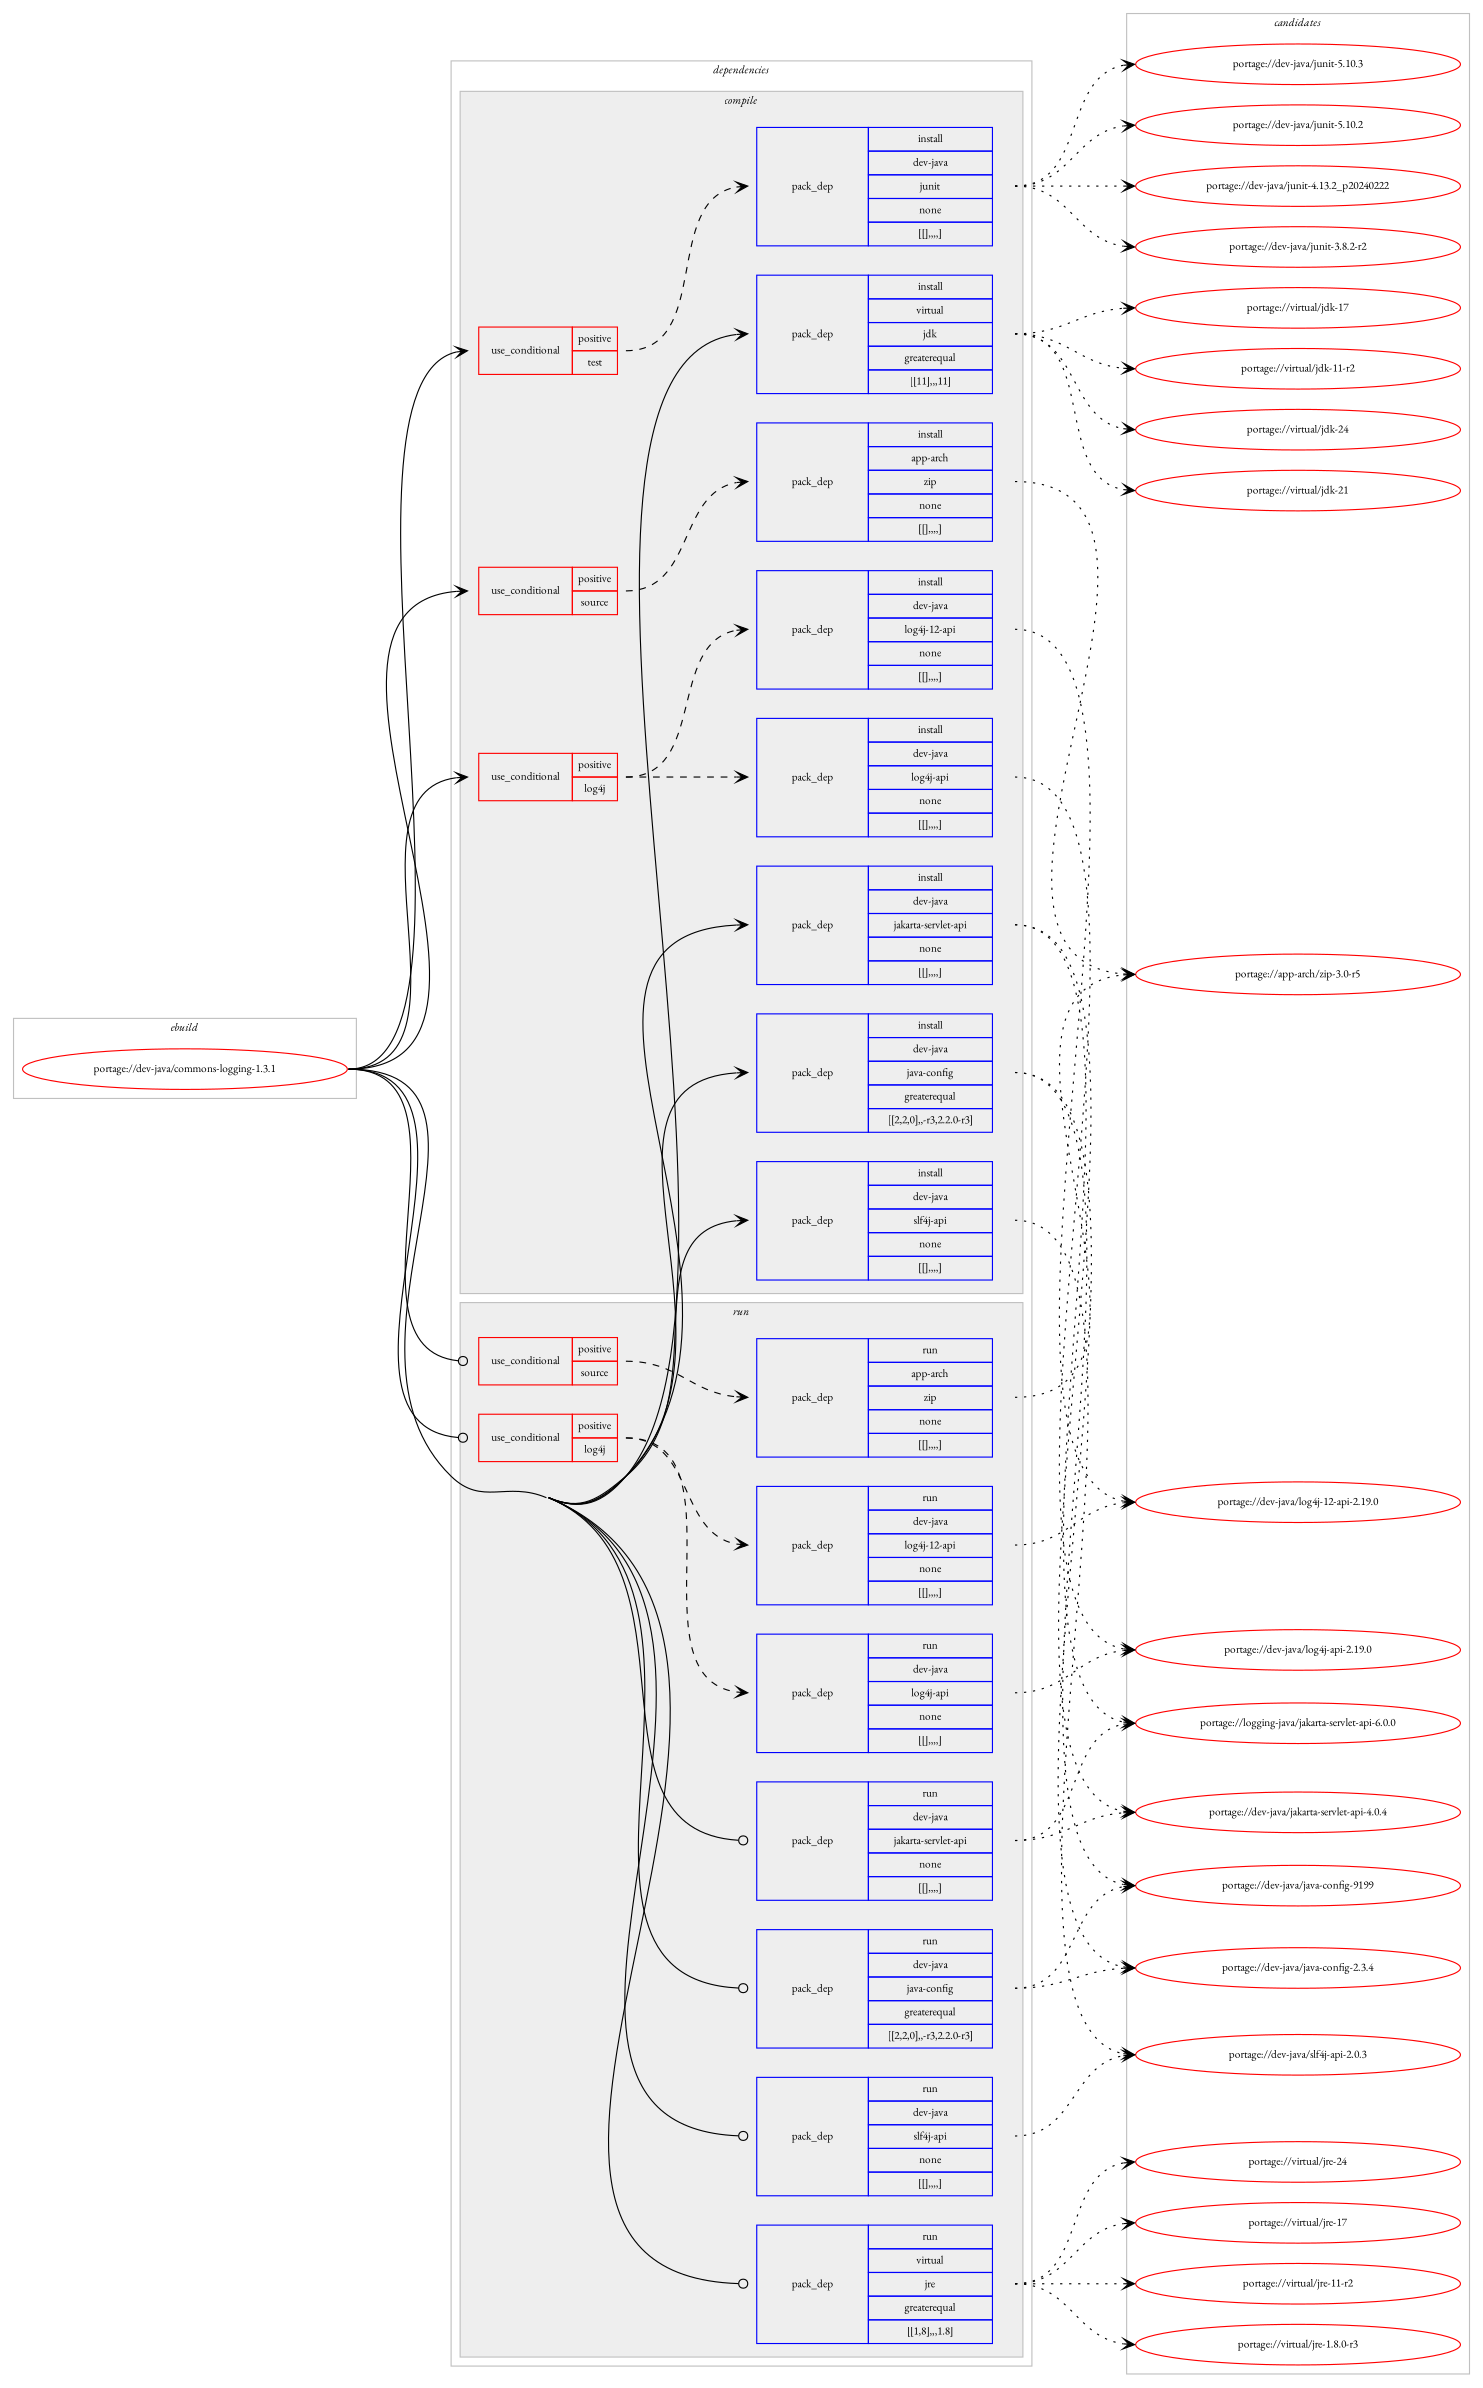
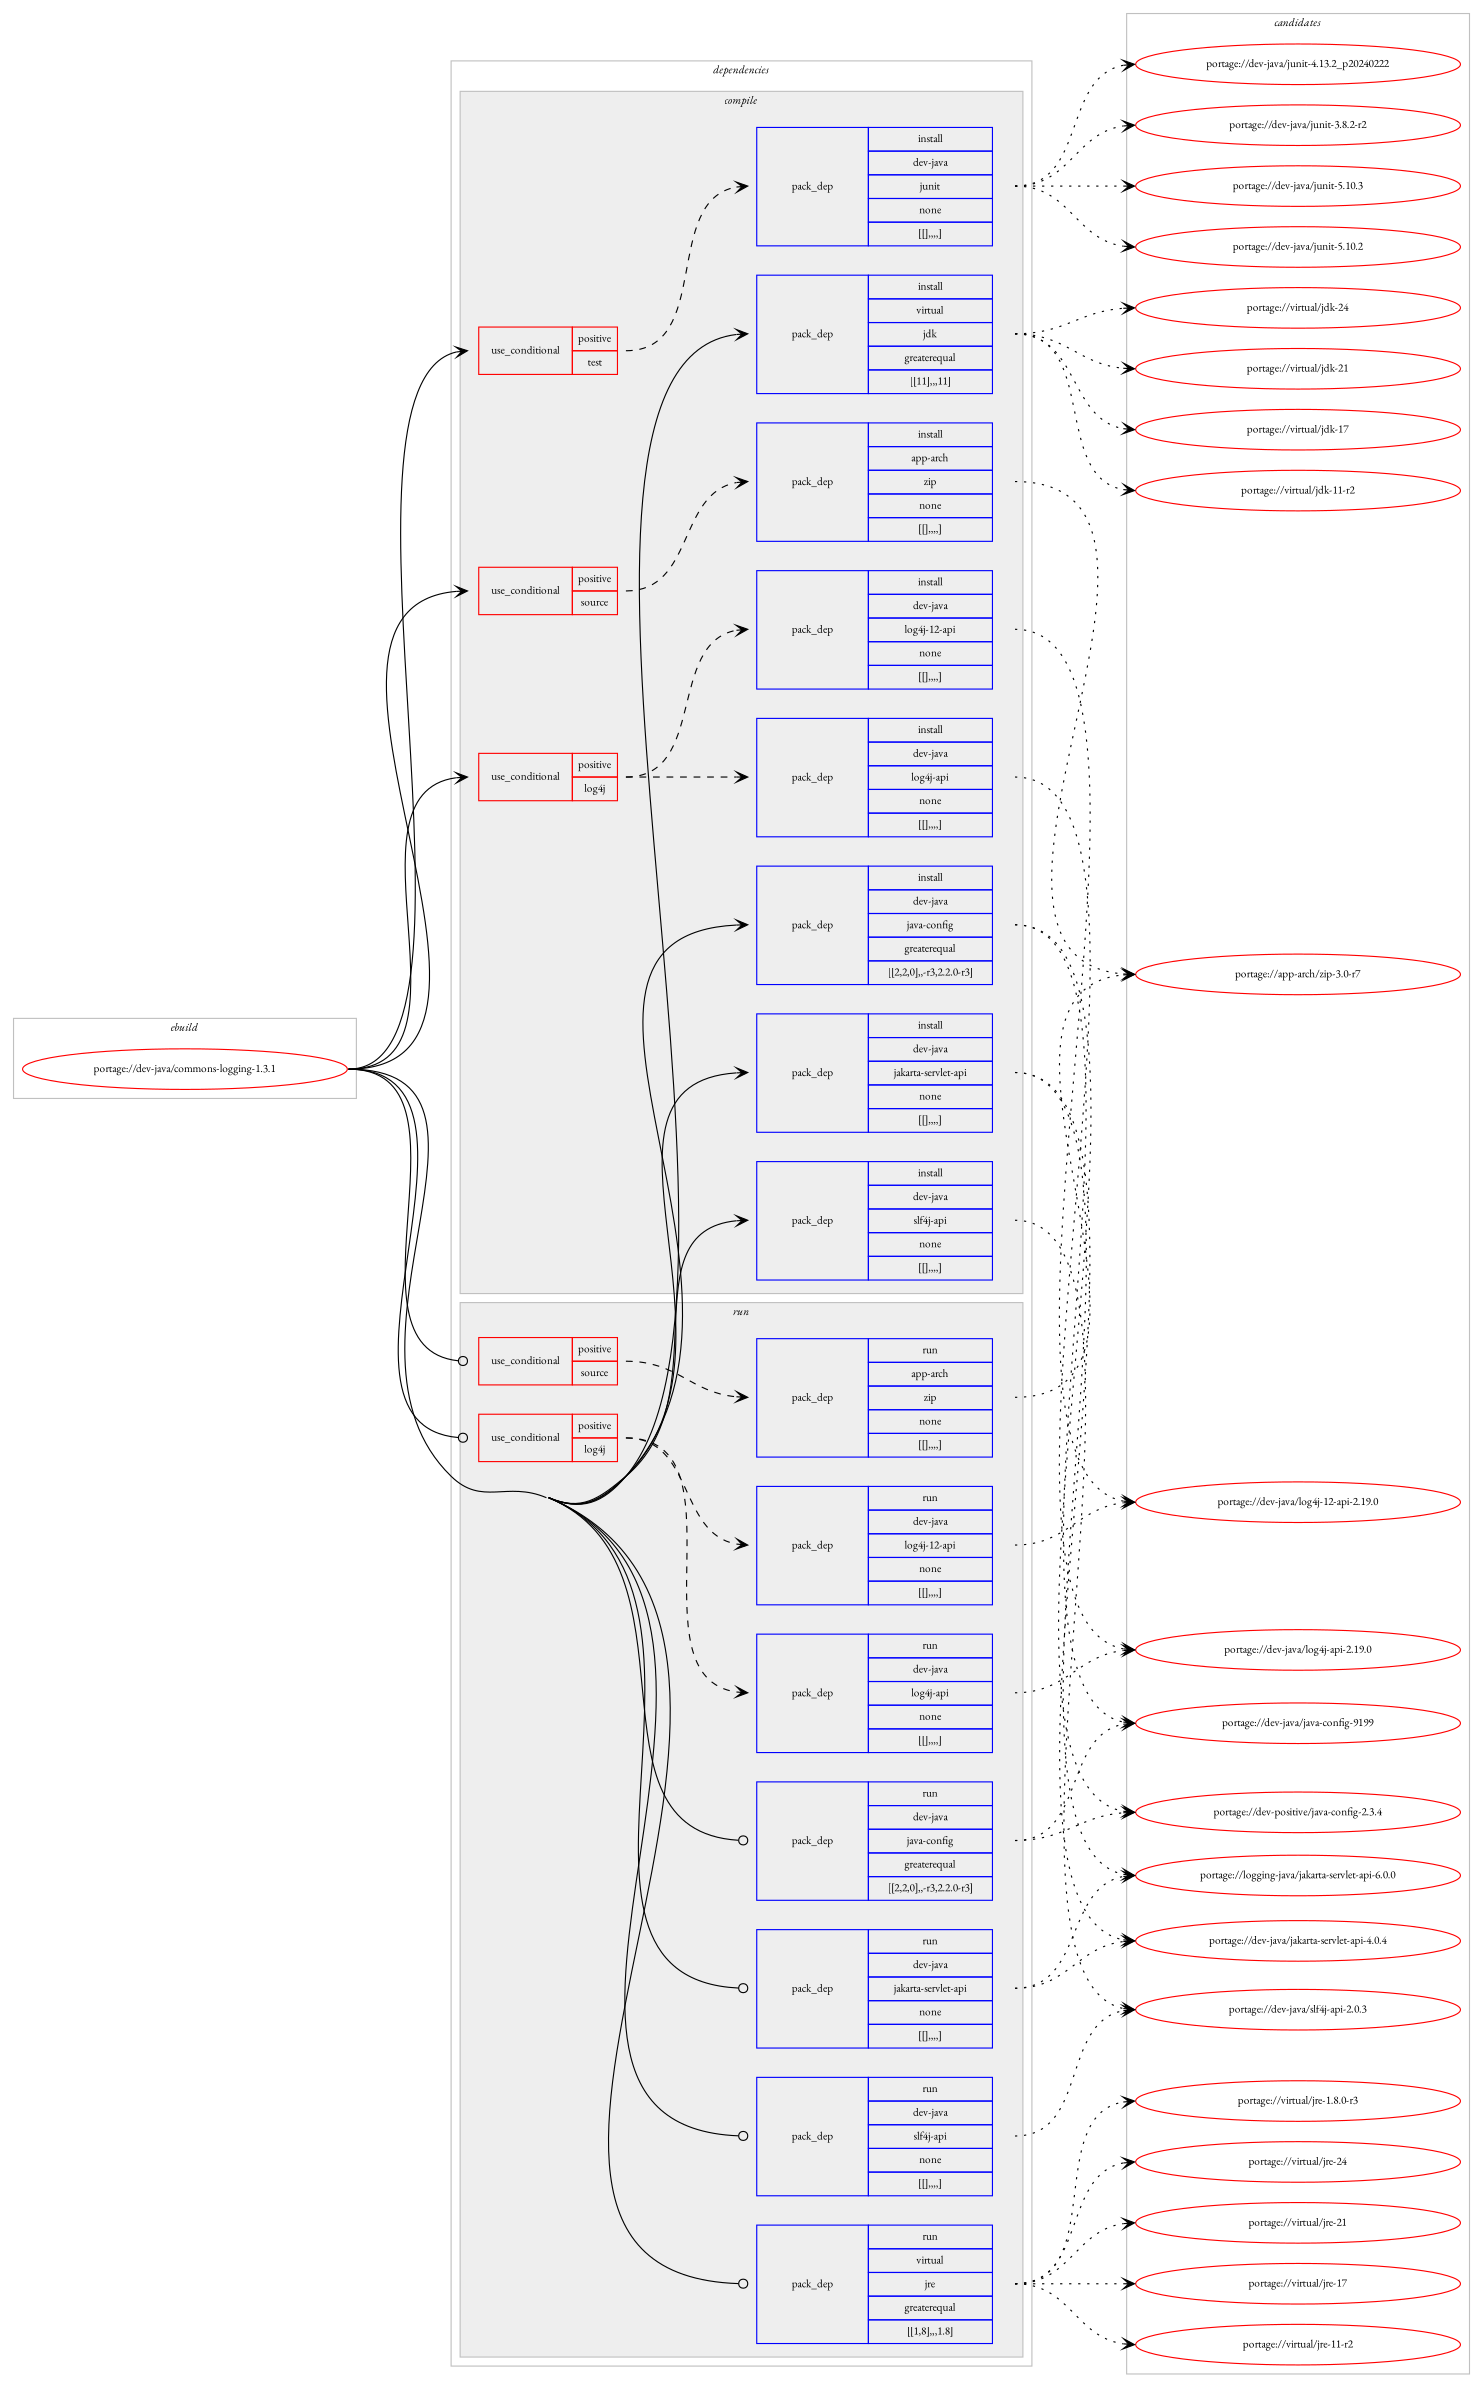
(1298, 974) -> (1298, 974)
(1298, 1968) -> (1298, 1812)
none -> (1298, 2223)
